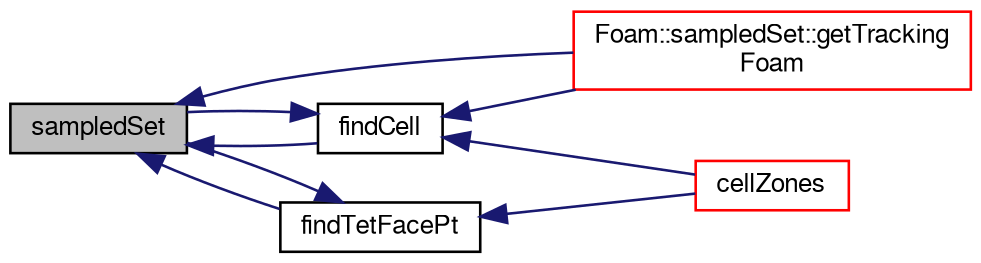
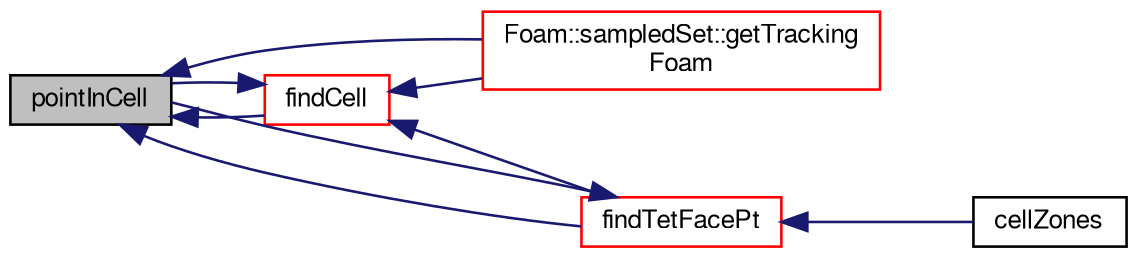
(99, 128) -> (91, 100)
(380, 128) -> (327, 100)
(582, 158) -> (482, 153)
(772, 186) -> (1050, 222)
(380, 227) -> (681, 222)
